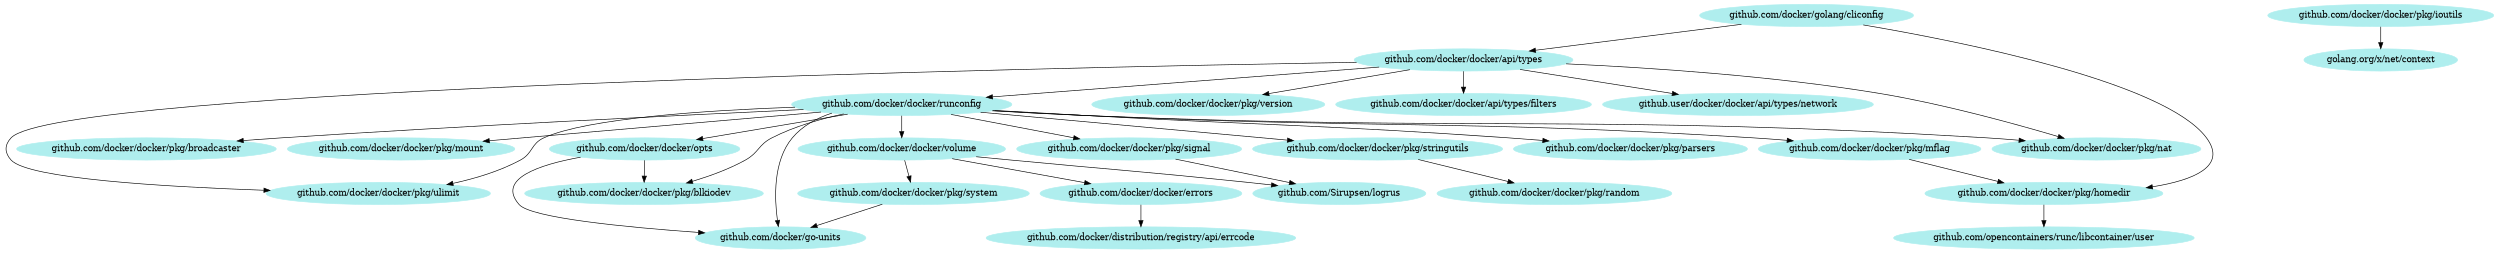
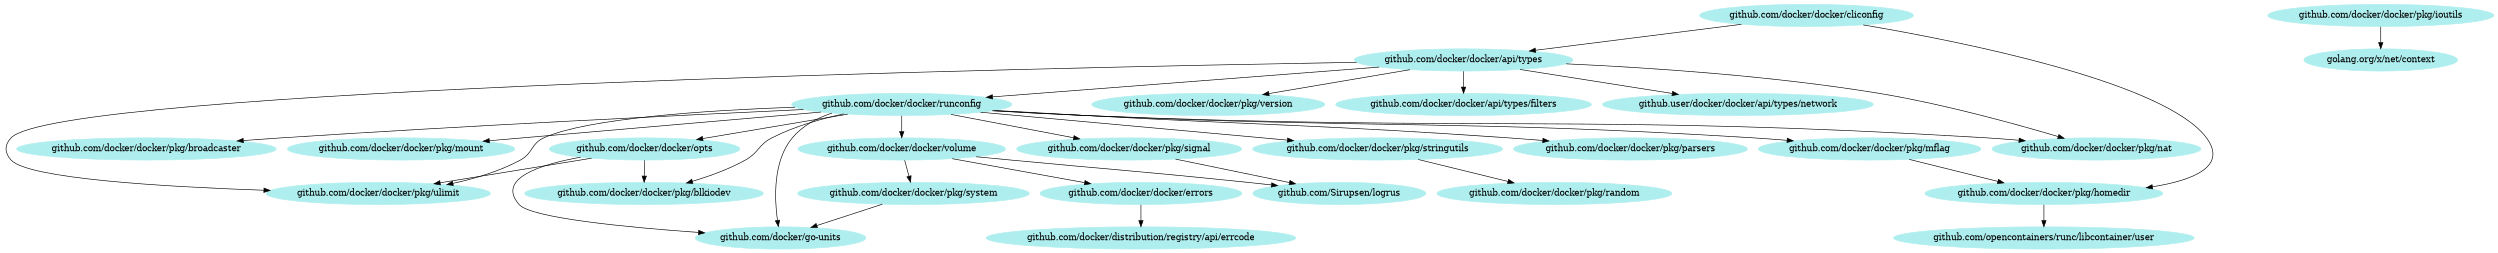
(1807, 15) -> (1807, 15)
none -> (516, 170)
